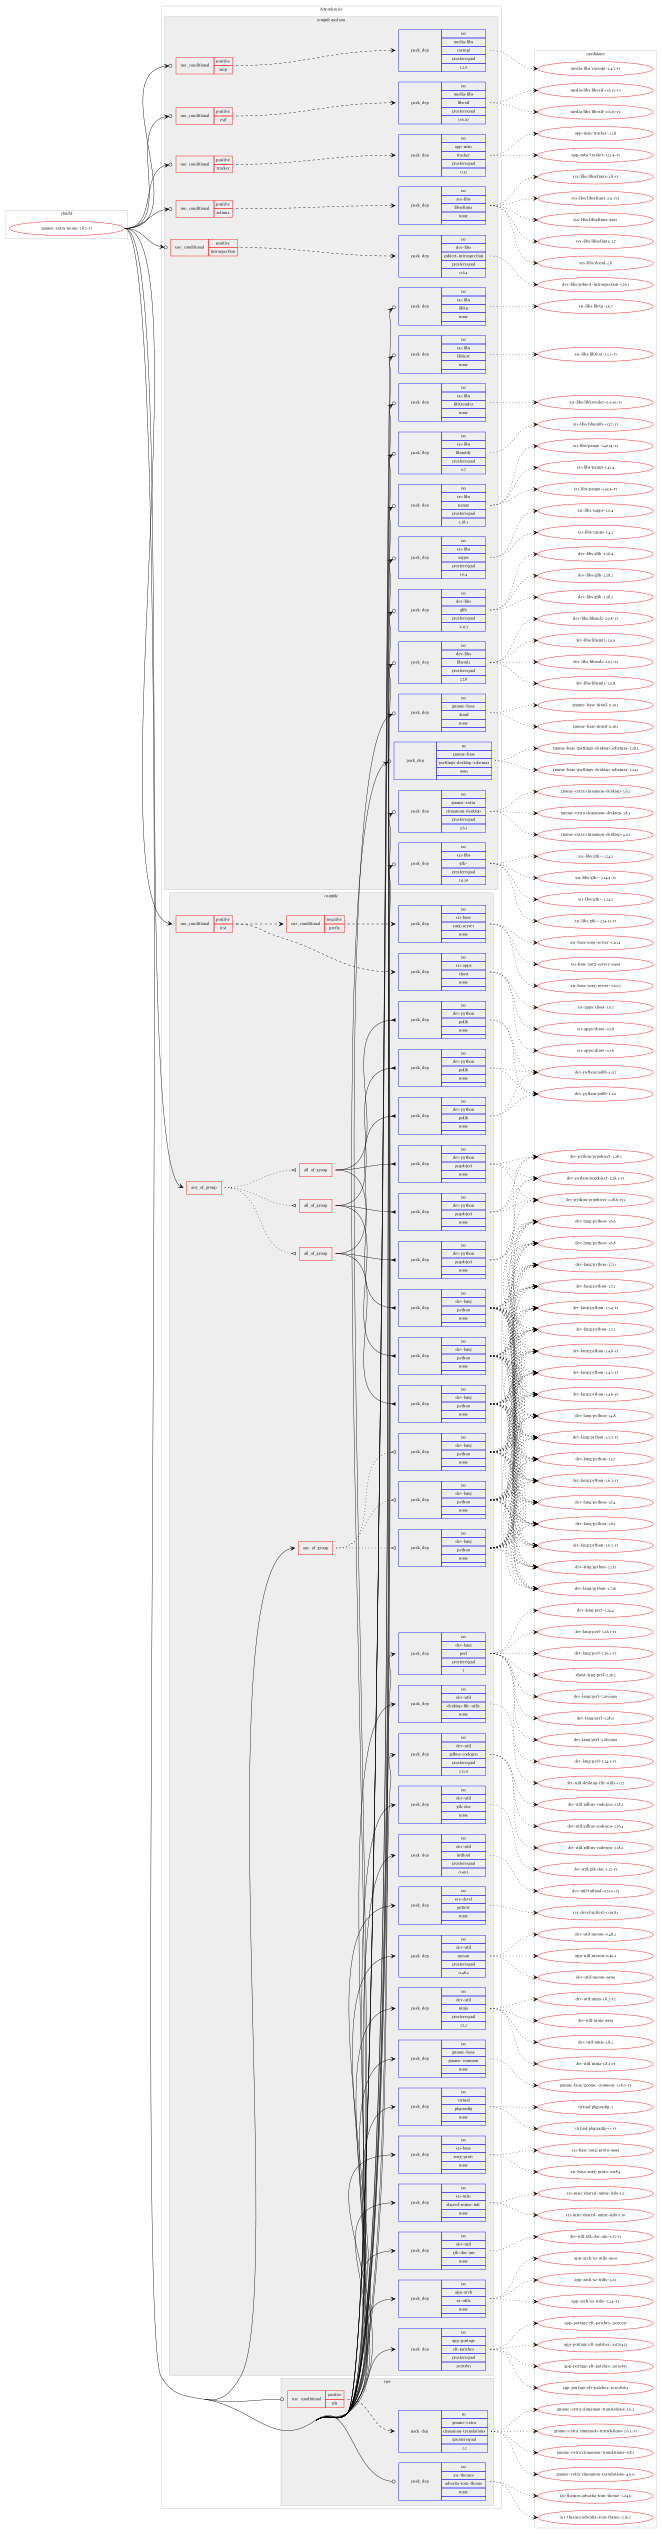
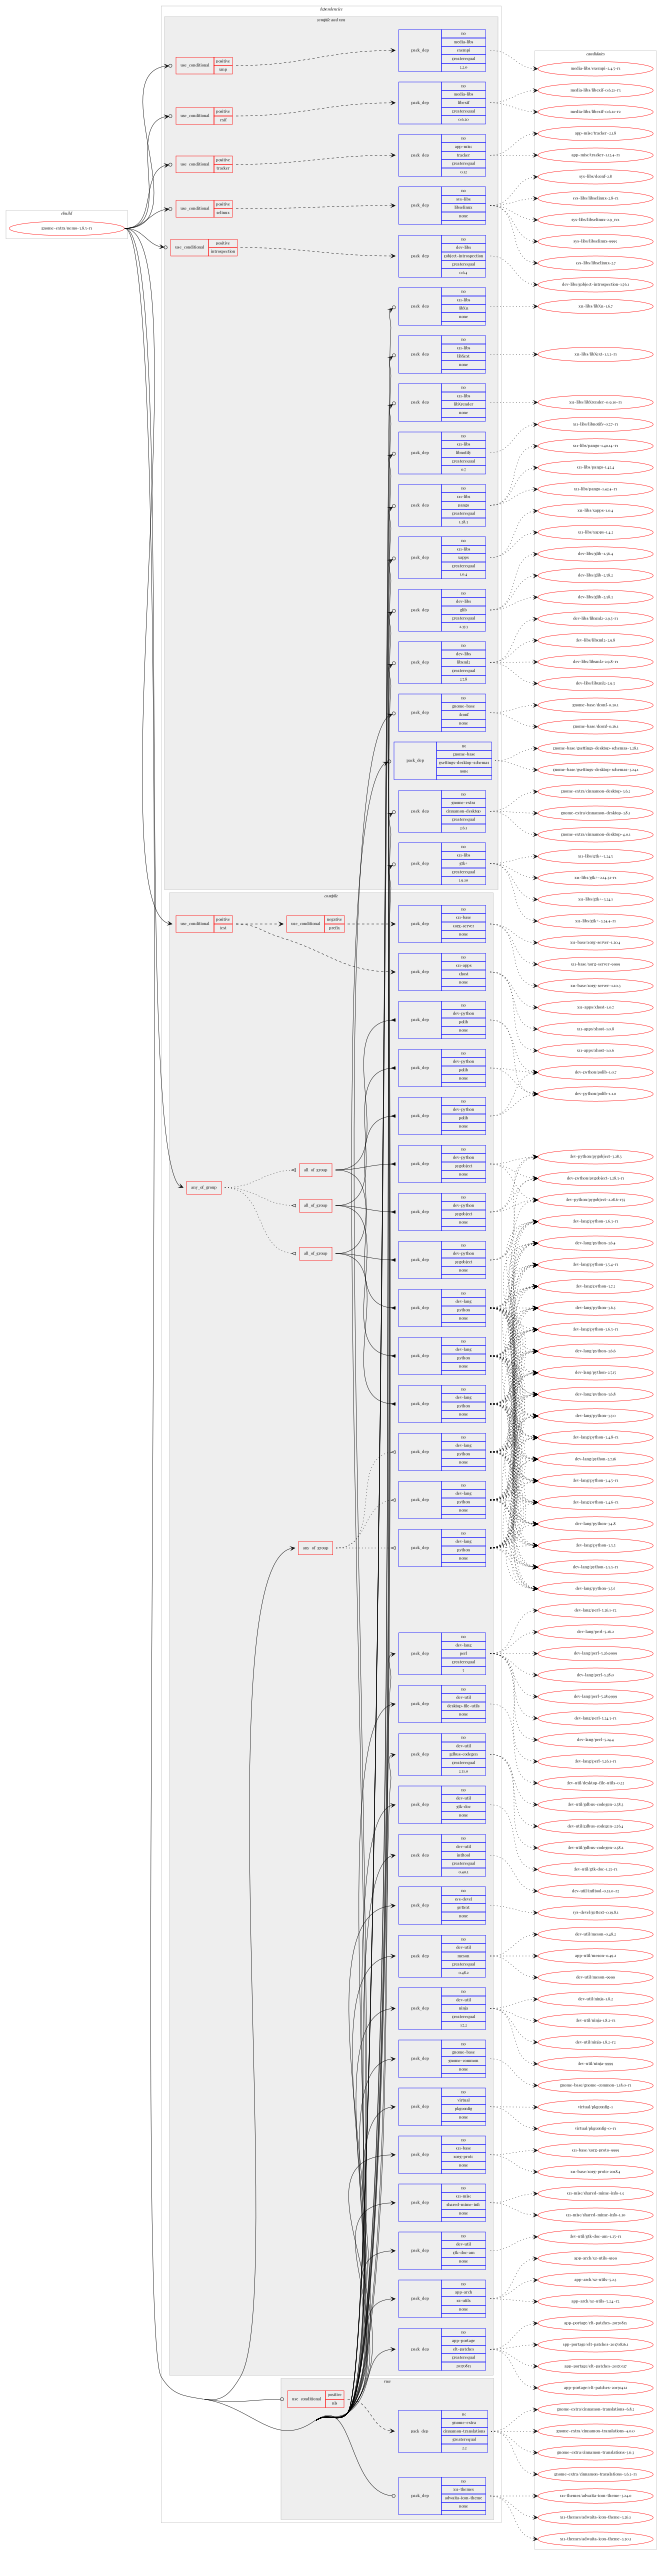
(596, 640) -> (596, 684)
(596, 1675) -> (596, 1632)
none -> (596, 2539)
